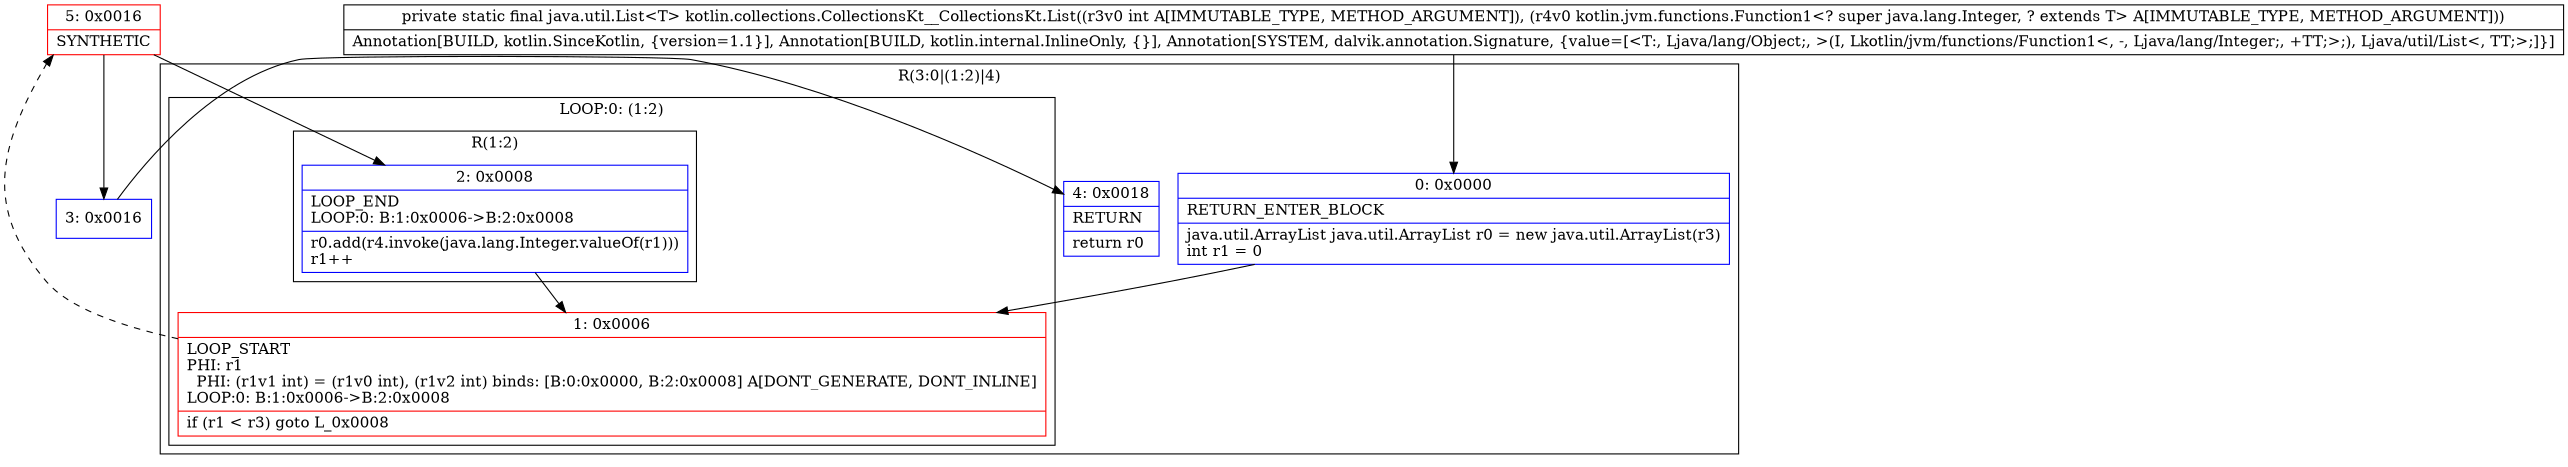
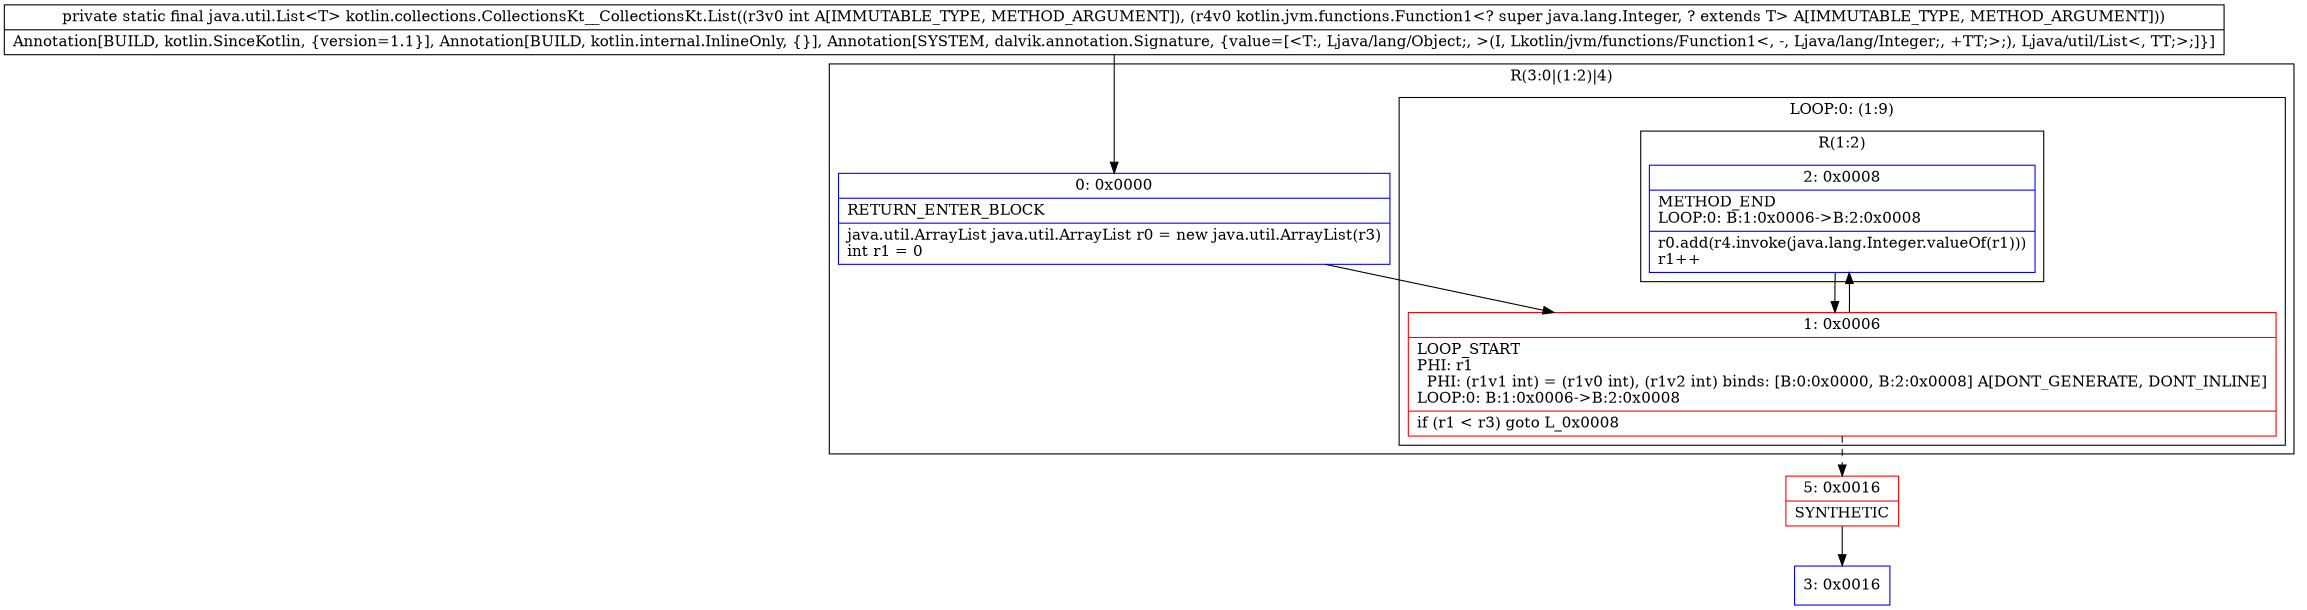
(264, 108) -> (1850, 298)
(612, 110) -> (1842, 110)
(355, 202) -> (1717, 202)
(1111, 219) -> none
